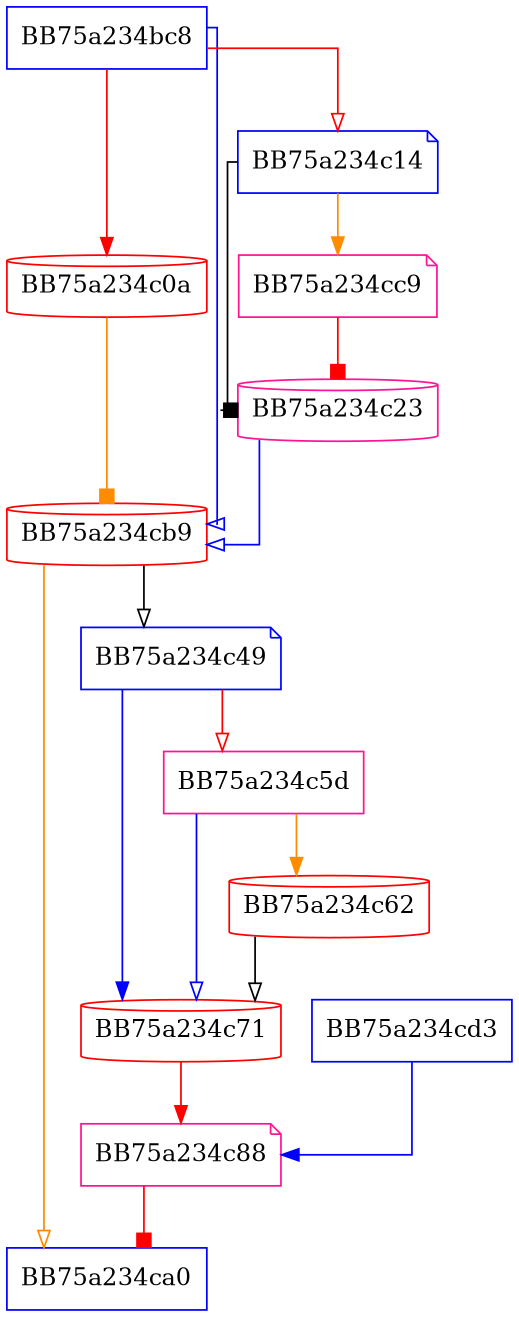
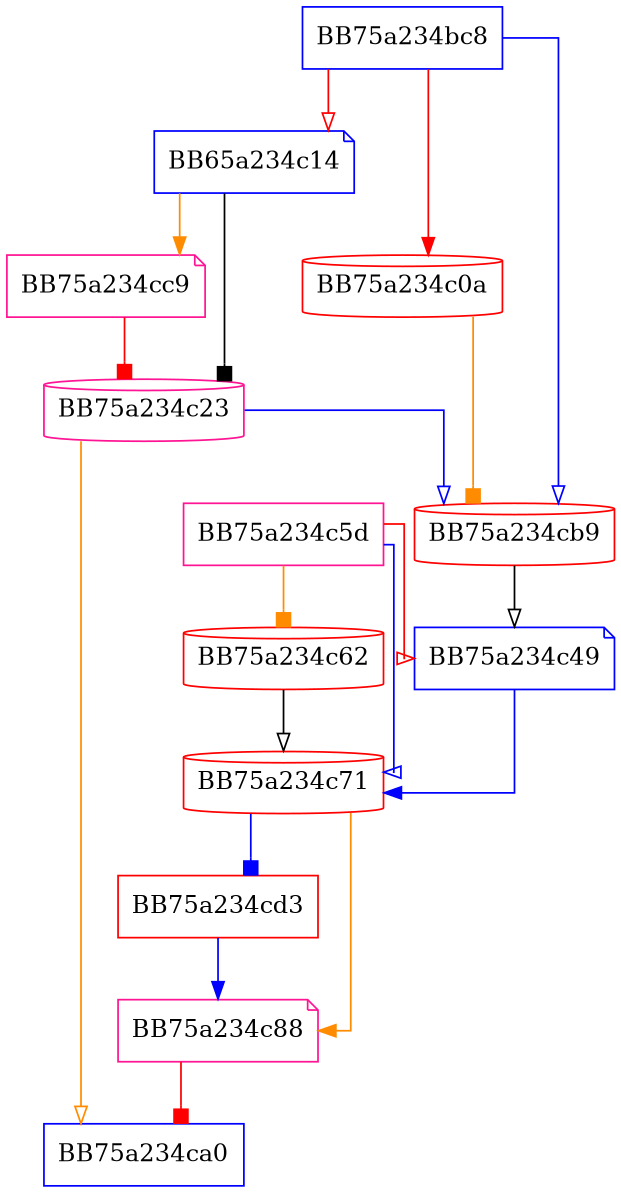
(338, 162) -> (254, 162)
(222, 712) -> (404, 581)
none -> (251, 836)
(296, 836) -> (284, 588)
(44, 898) -> (81, 774)
(412, 1031) -> (218, 907)
(181, 1084) -> (351, 929)
